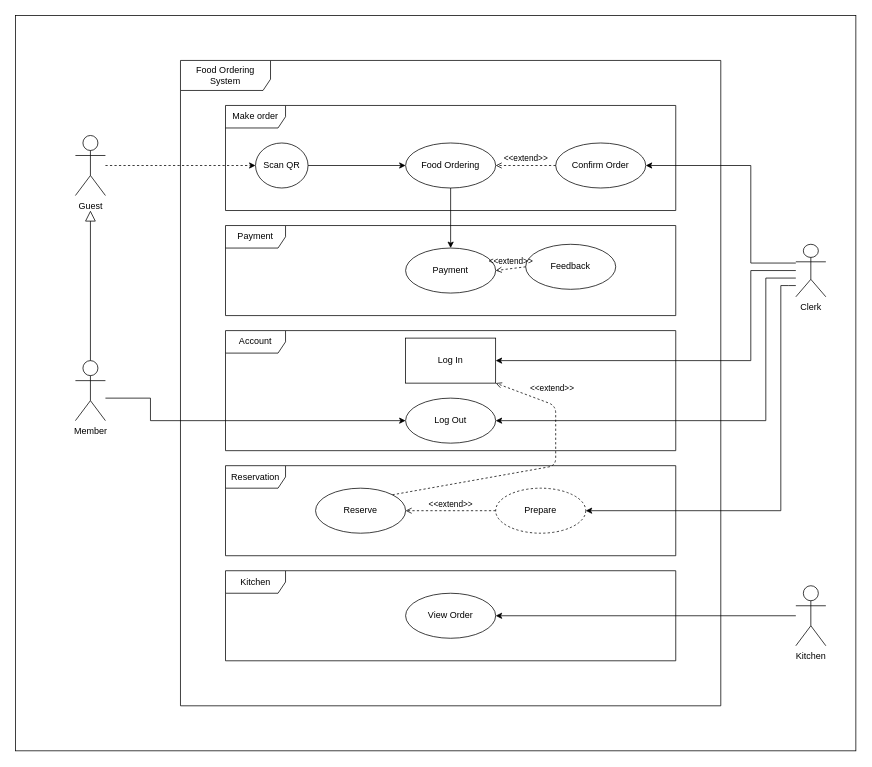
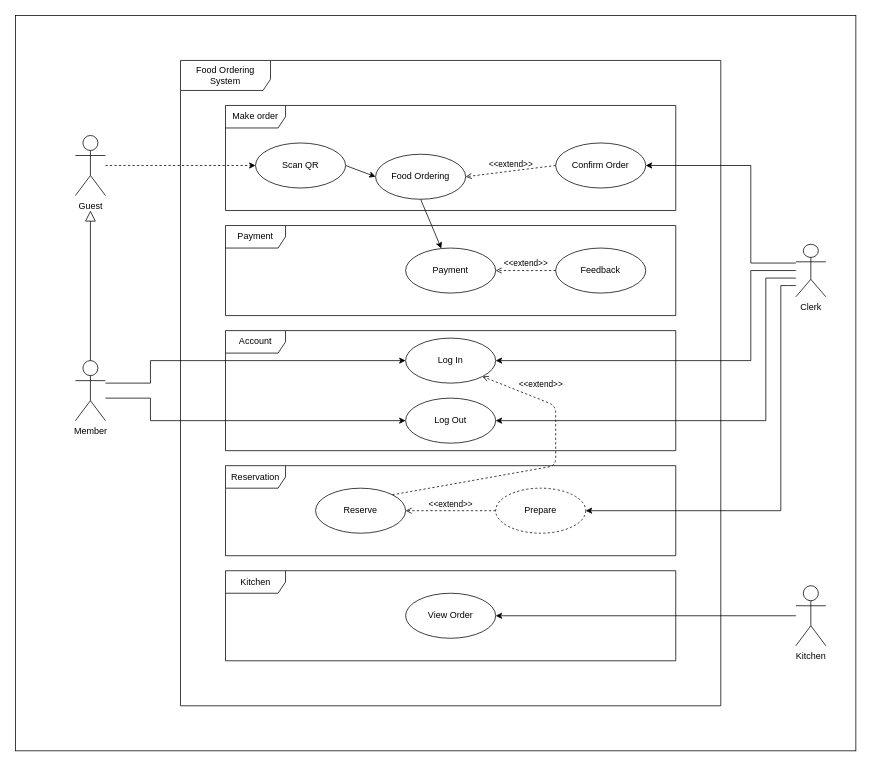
(282, 165) -> (300, 165)
(450, 165) -> (420, 177)
(570, 267) -> (600, 270)
none -> (263, 360)
(450, 360) -> (450, 360)
